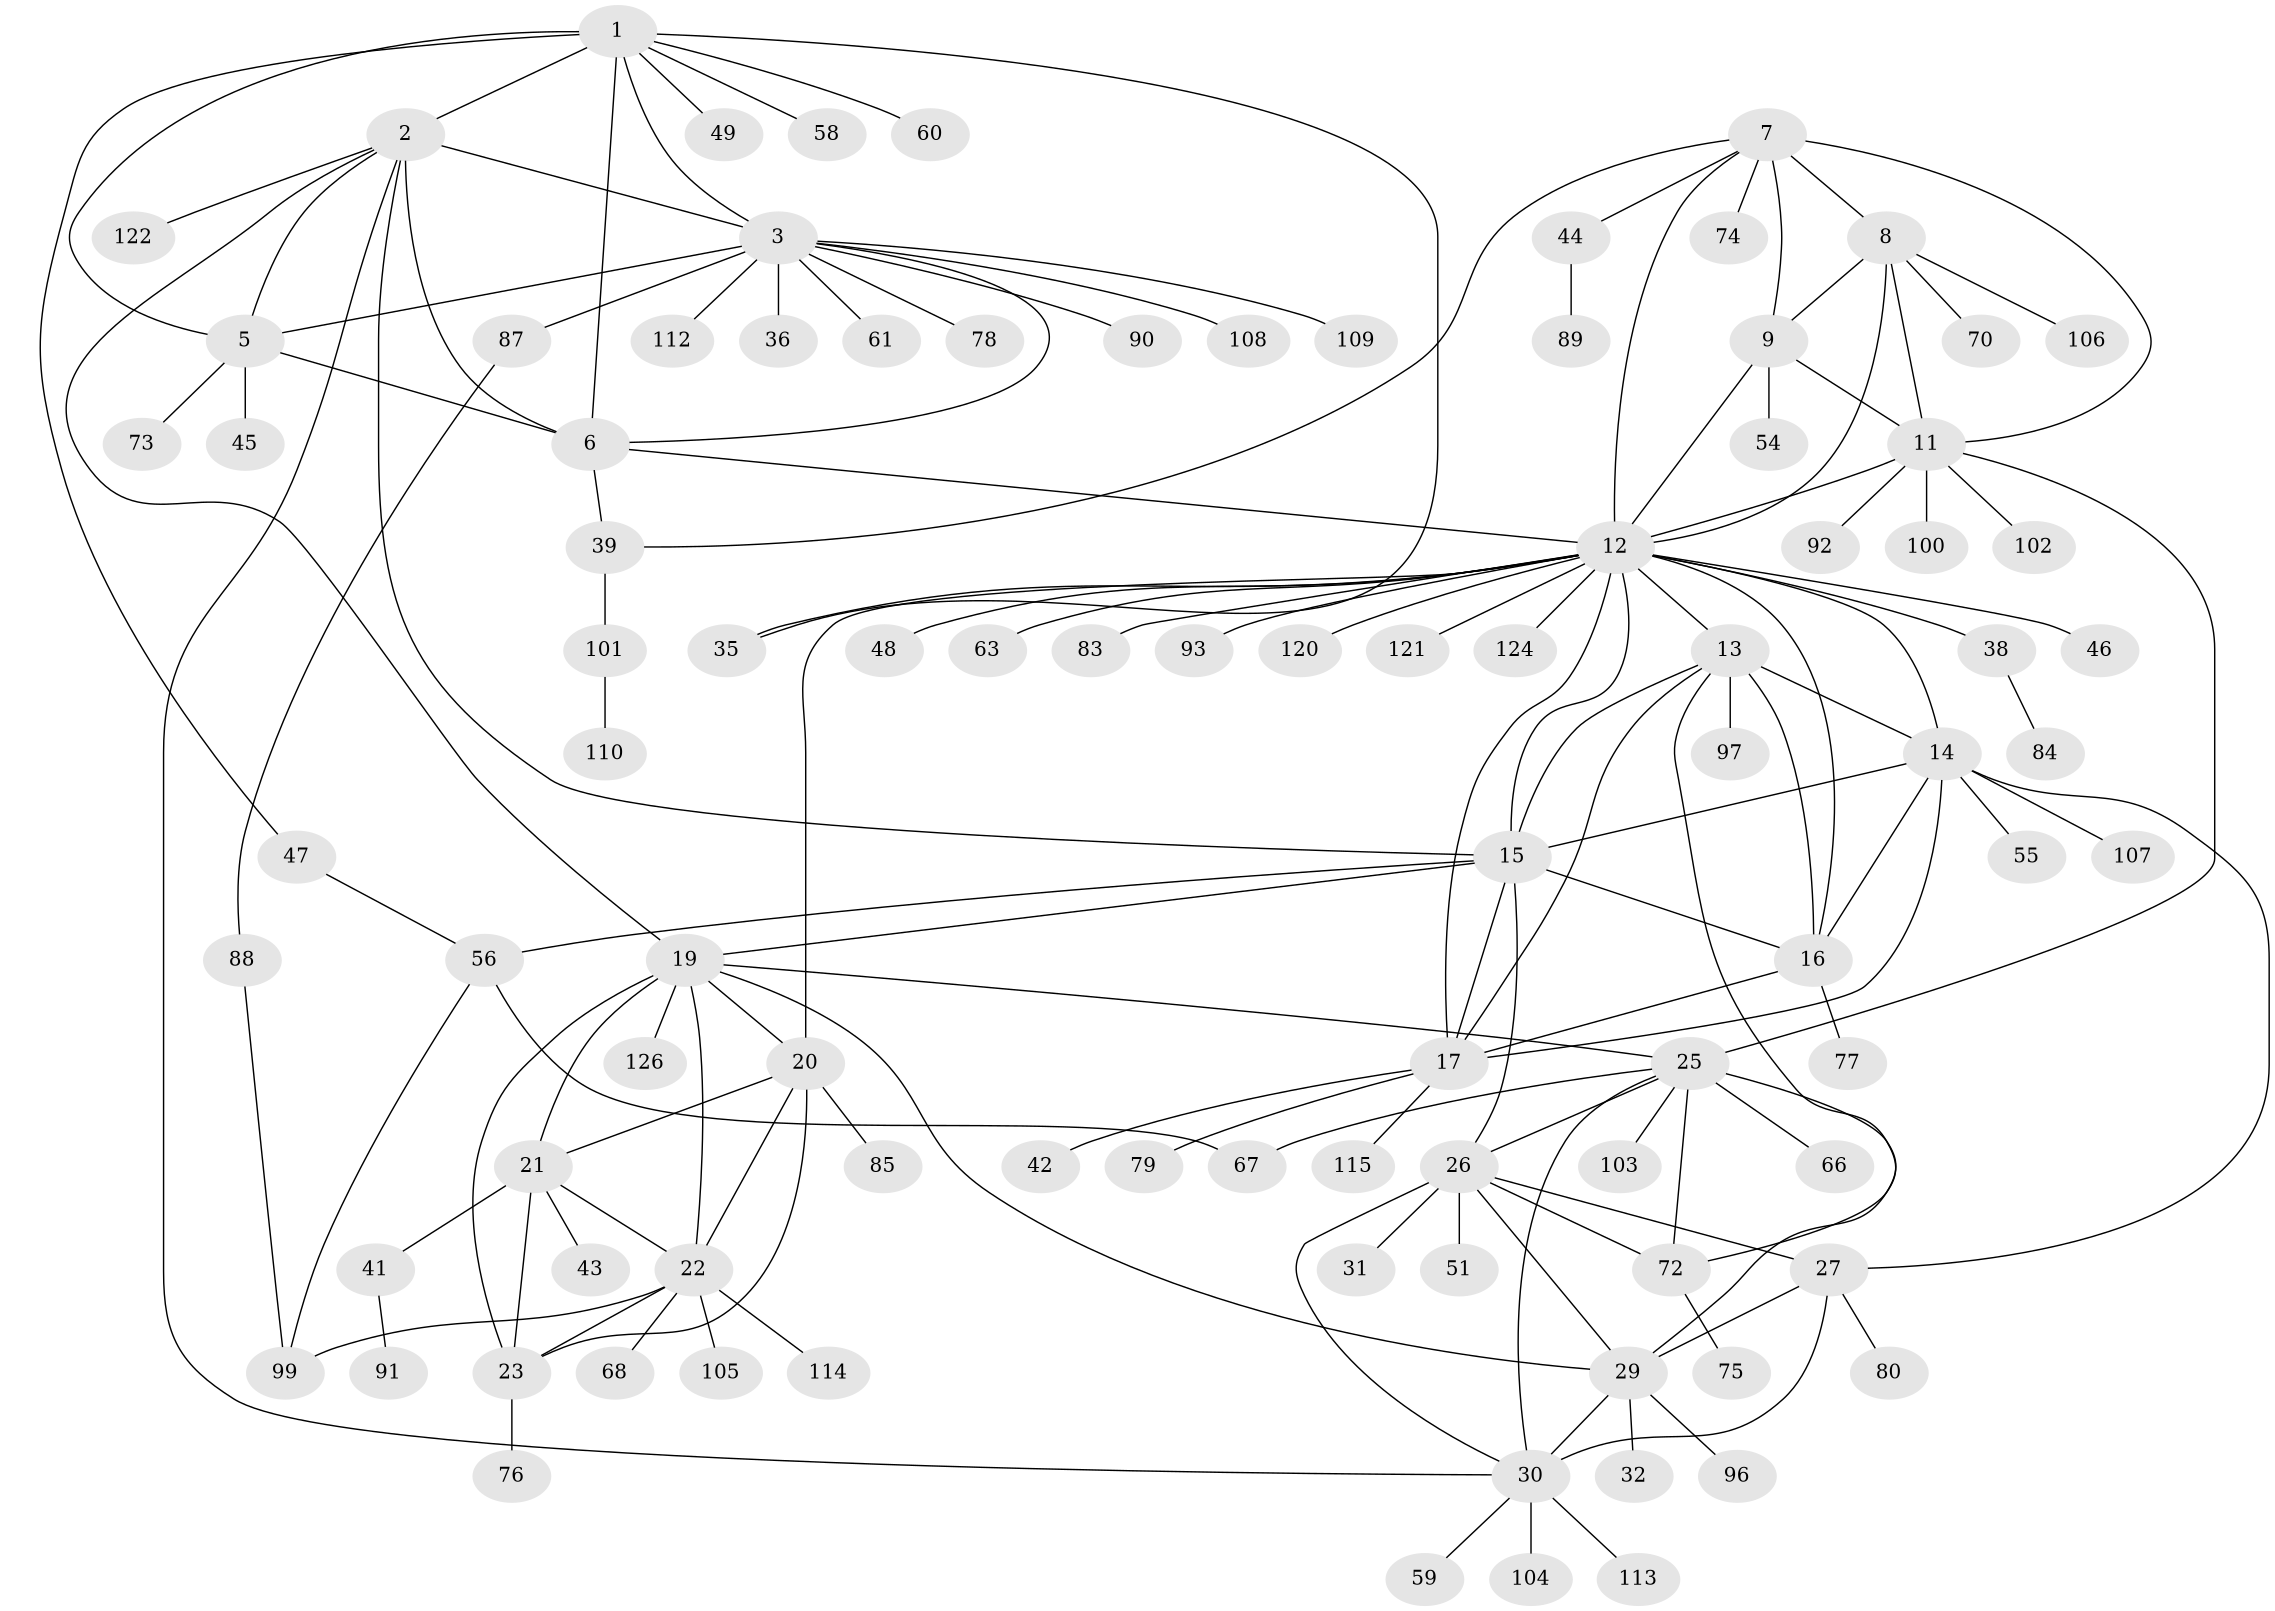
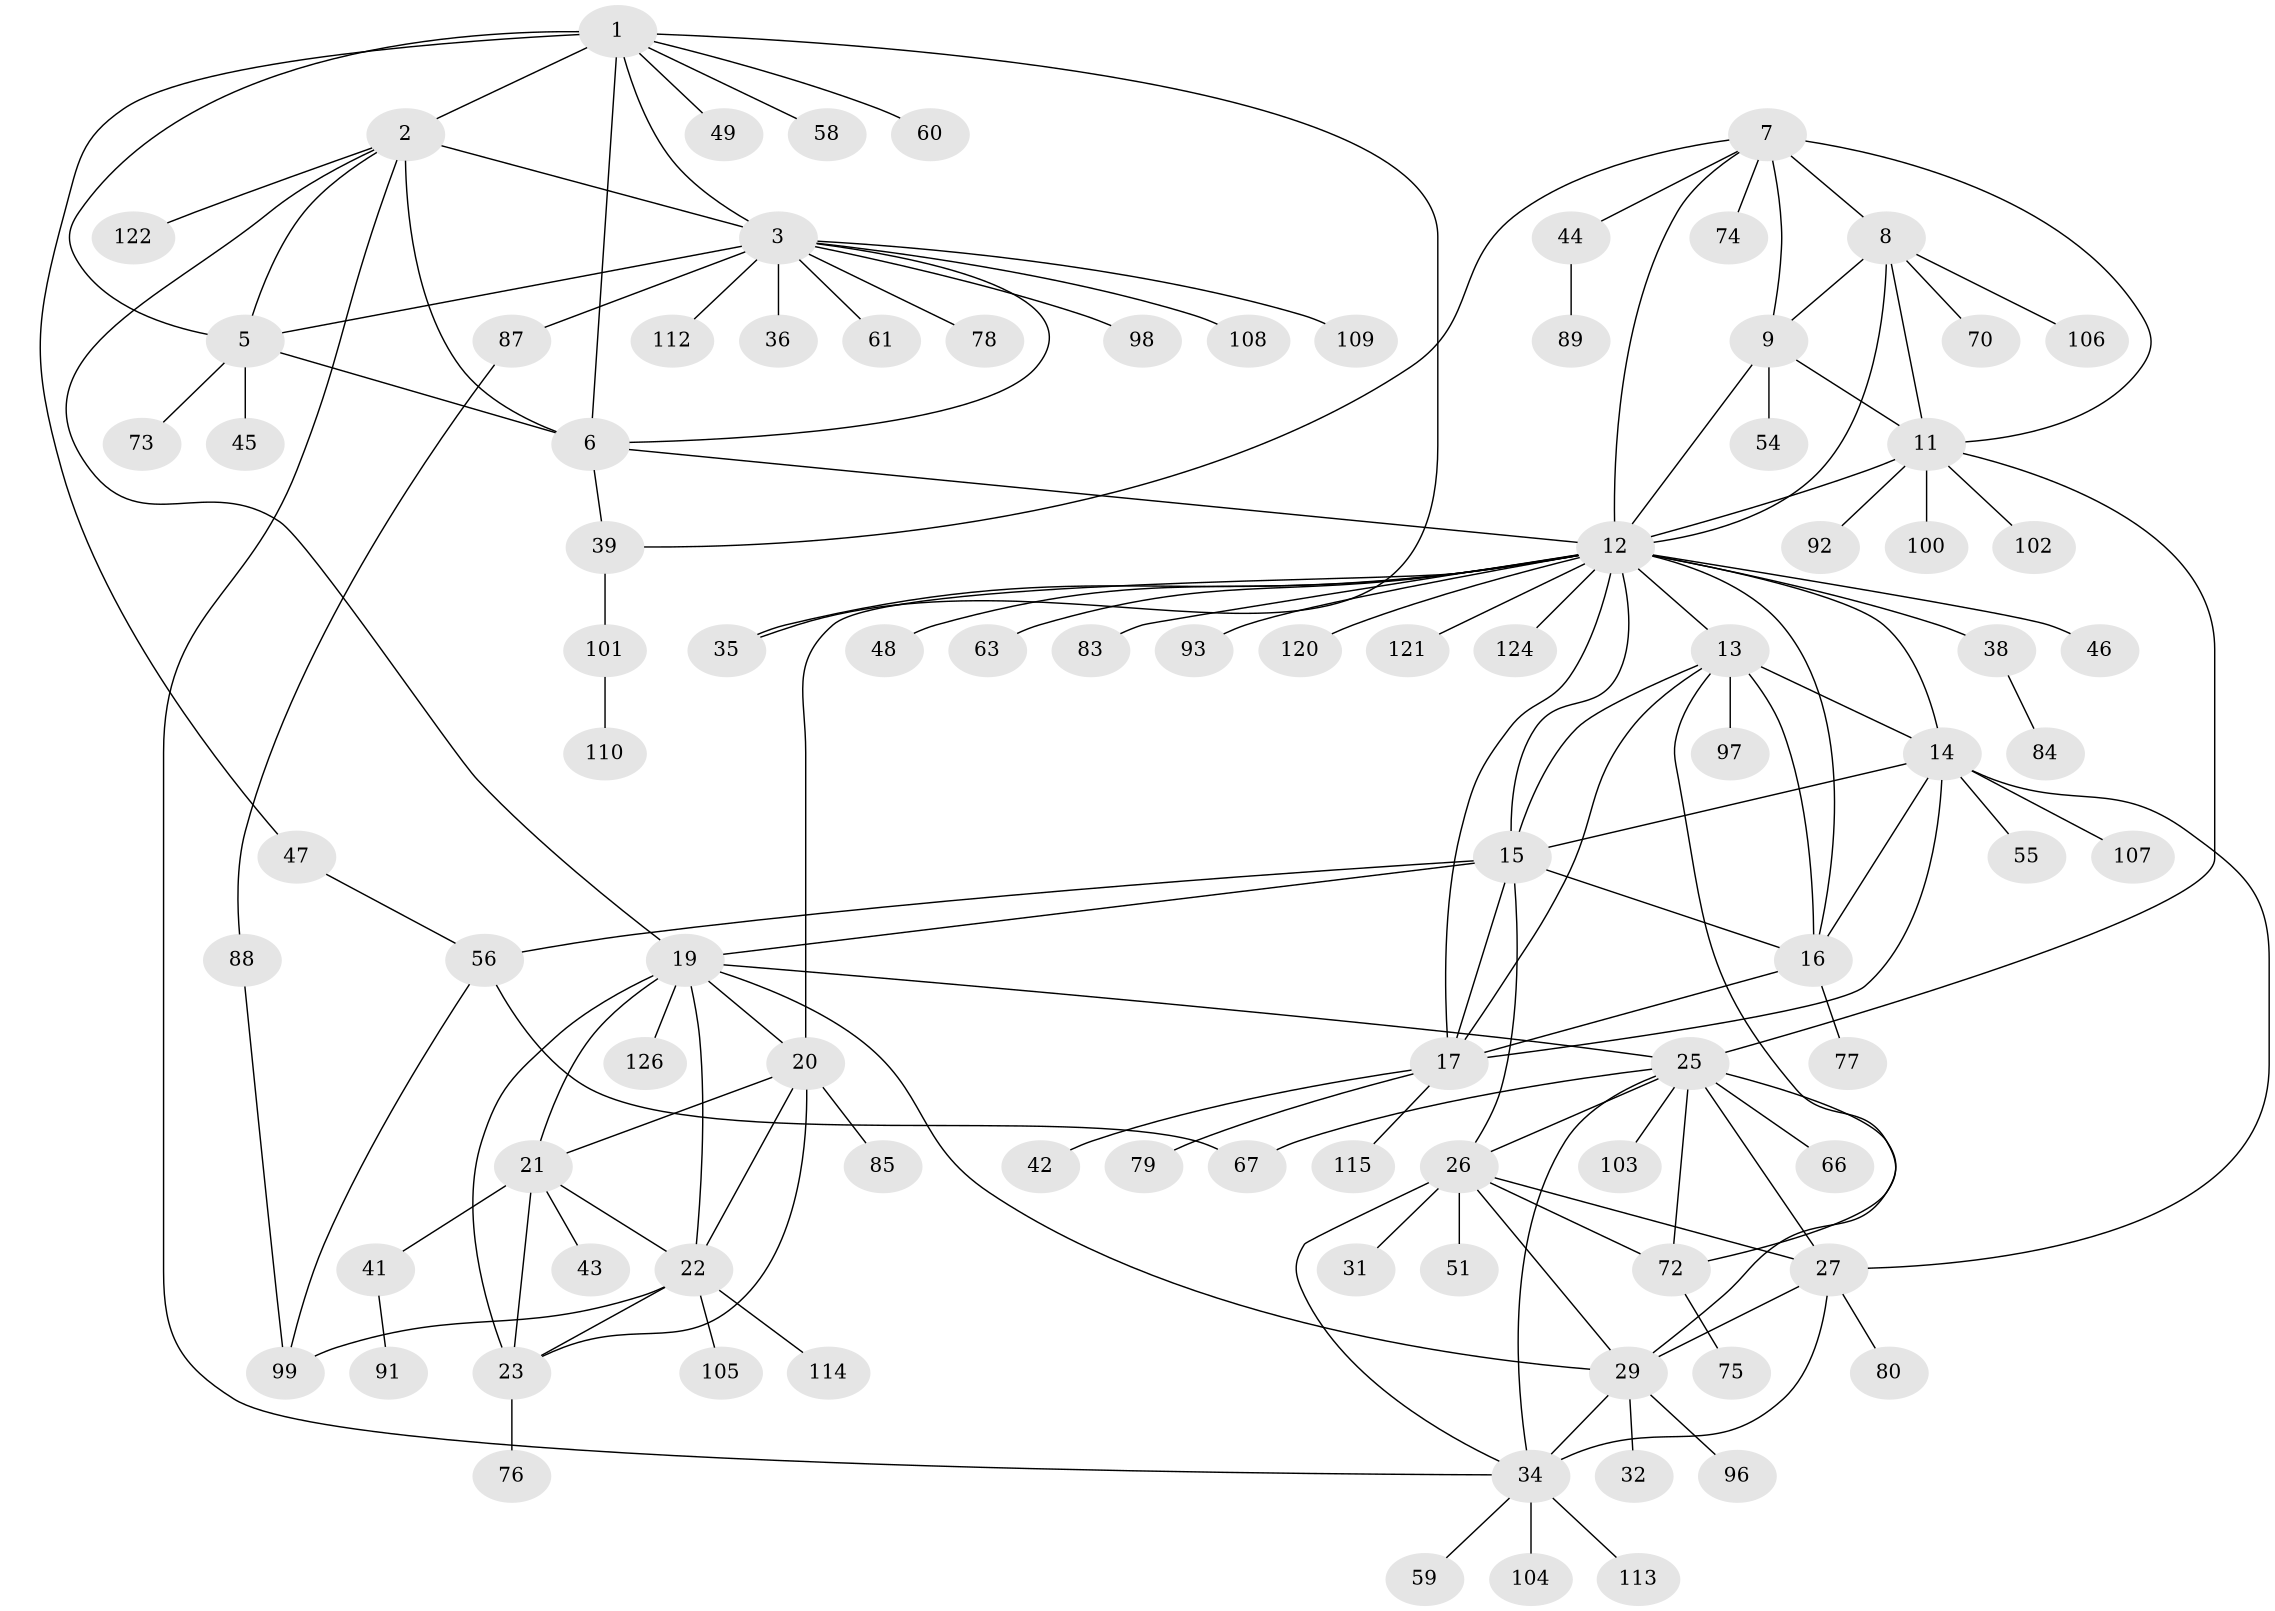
(1143, 341) -> (1143, 341)
(669, 807) -> none
none -> (1760, 1167)
(615, 1373) -> none
(1531, 1476) -> (1531, 1476)
